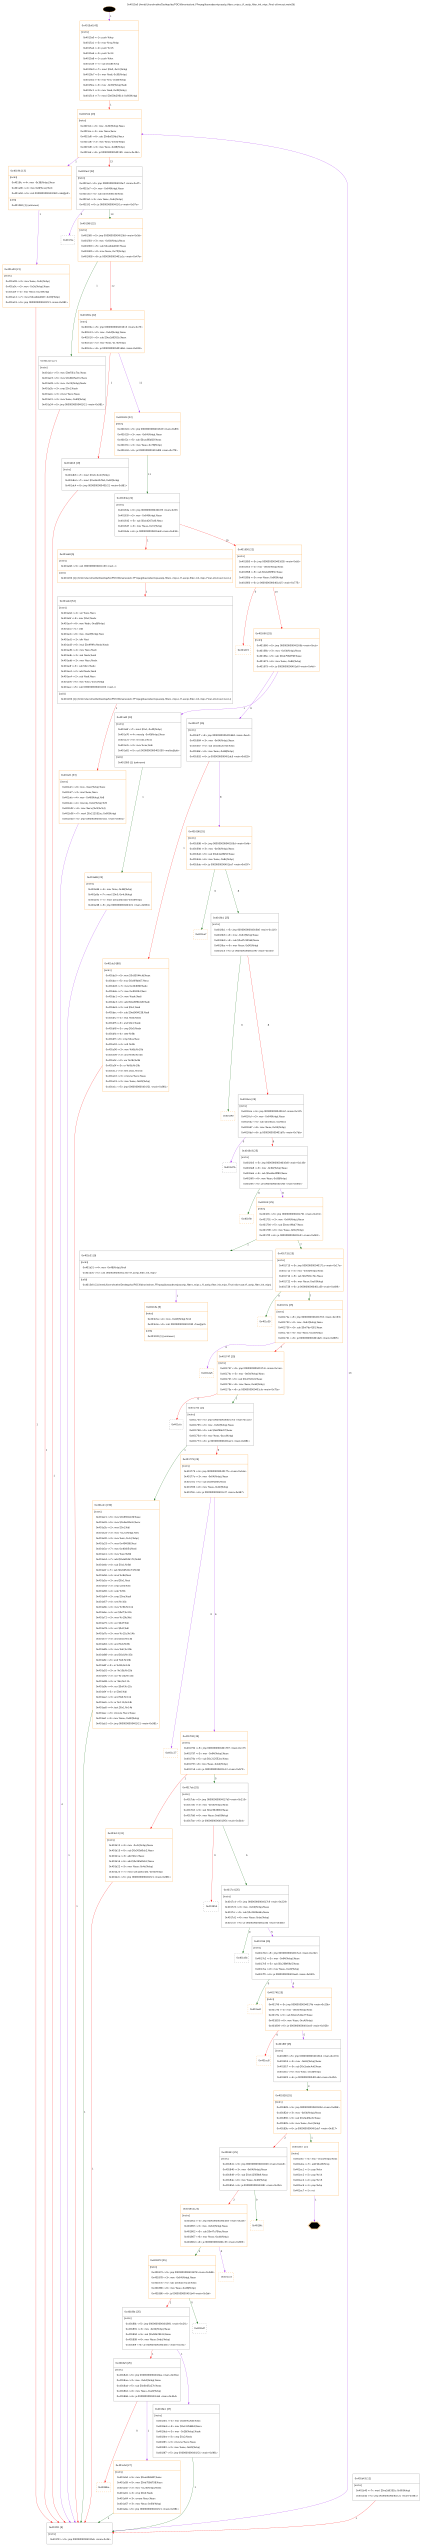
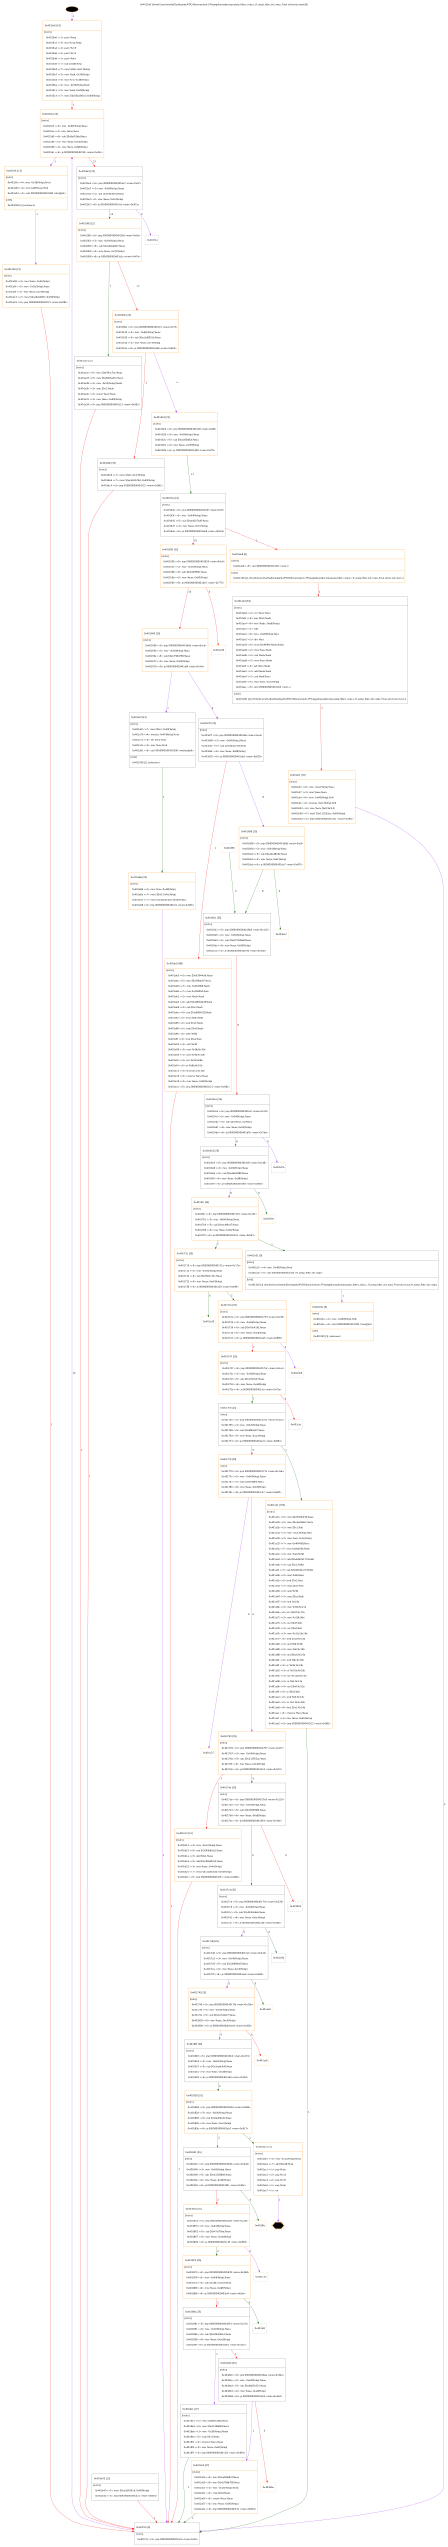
(233, 1033) -> (232, 882)
